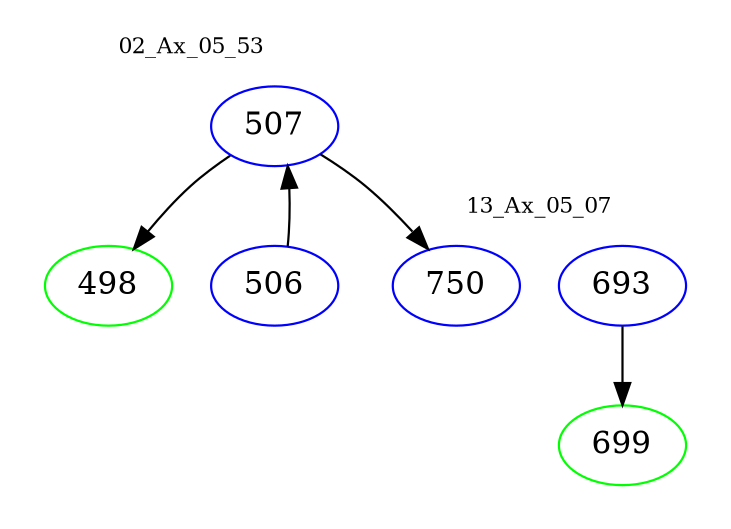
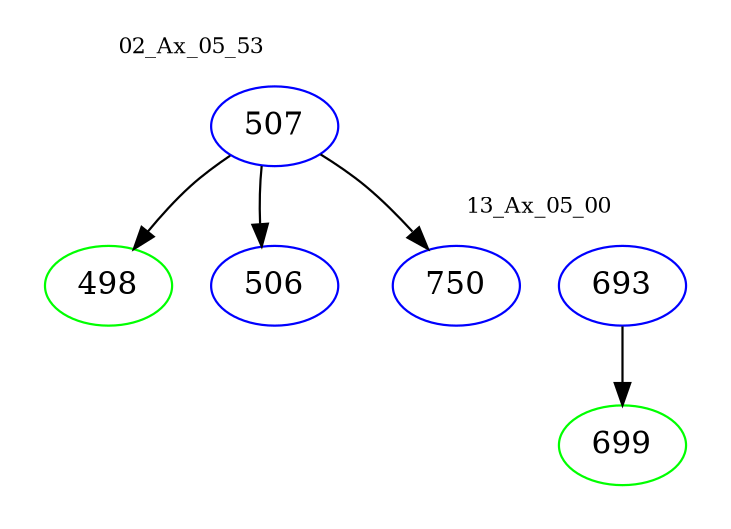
(539, 207) -> (539, 207)
(289, 218) -> (260, 195)
